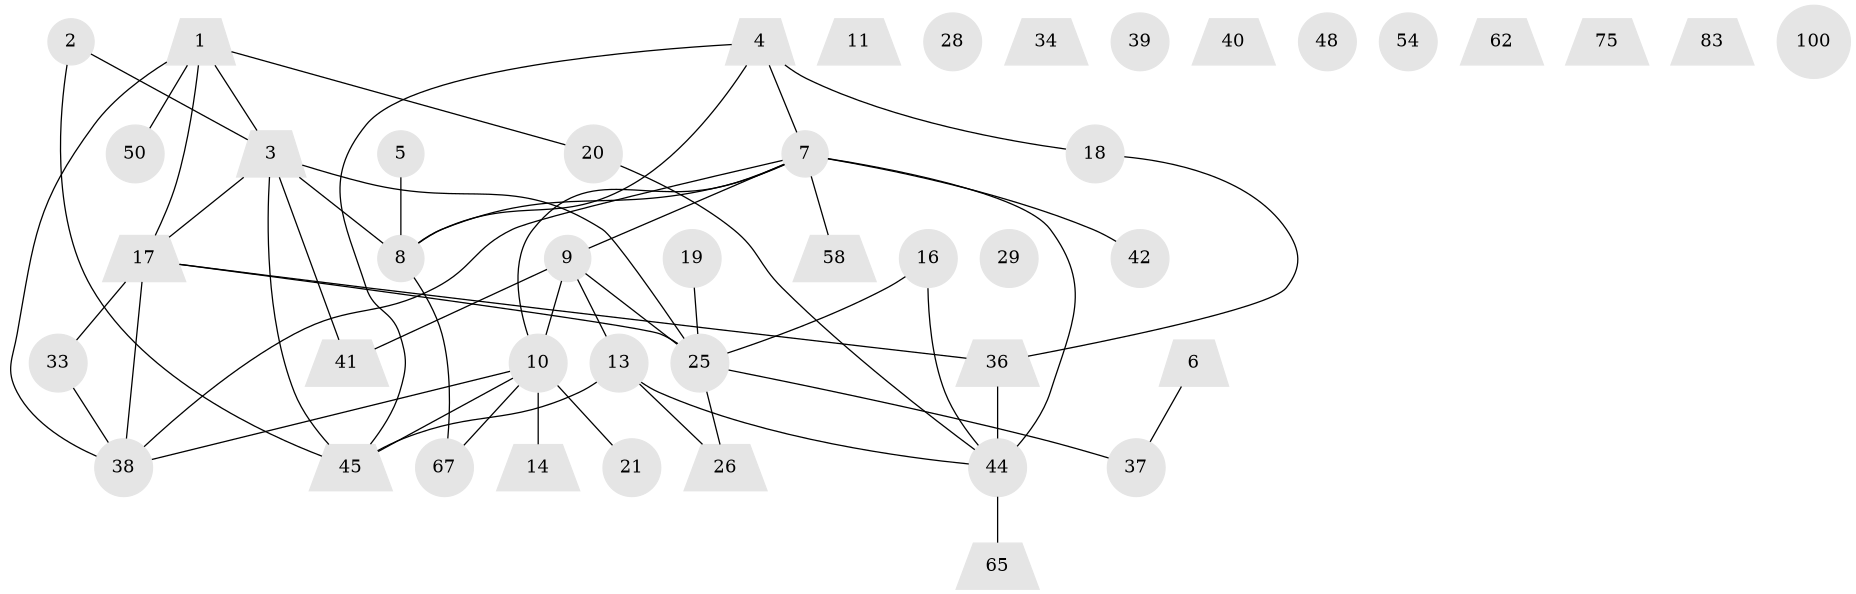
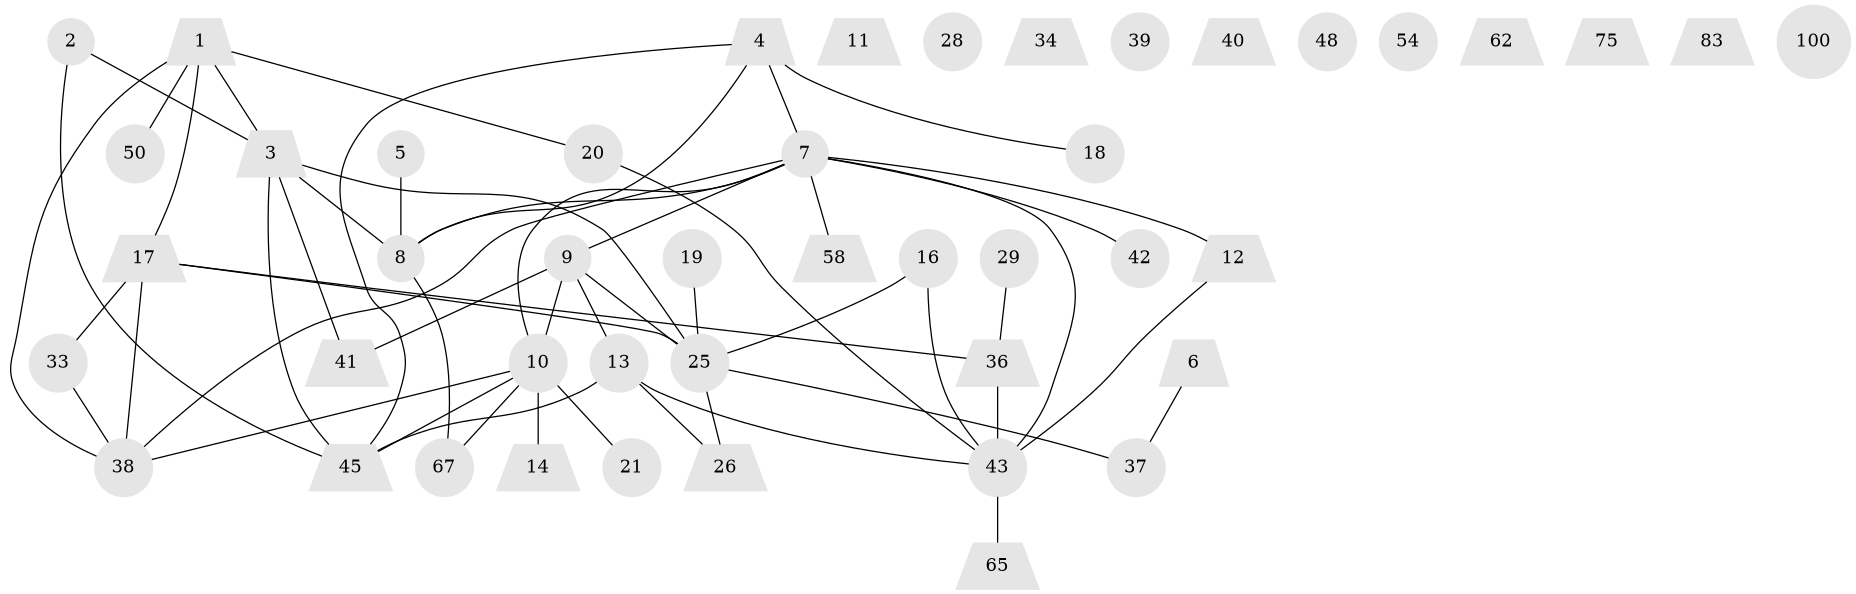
(206, 207) -> none
none -> (1234, 259)
(1277, 294) -> (1003, 314)
(998, 468) -> (998, 468)
